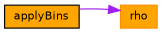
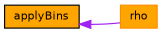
(94, 9) -> (106, 24)
